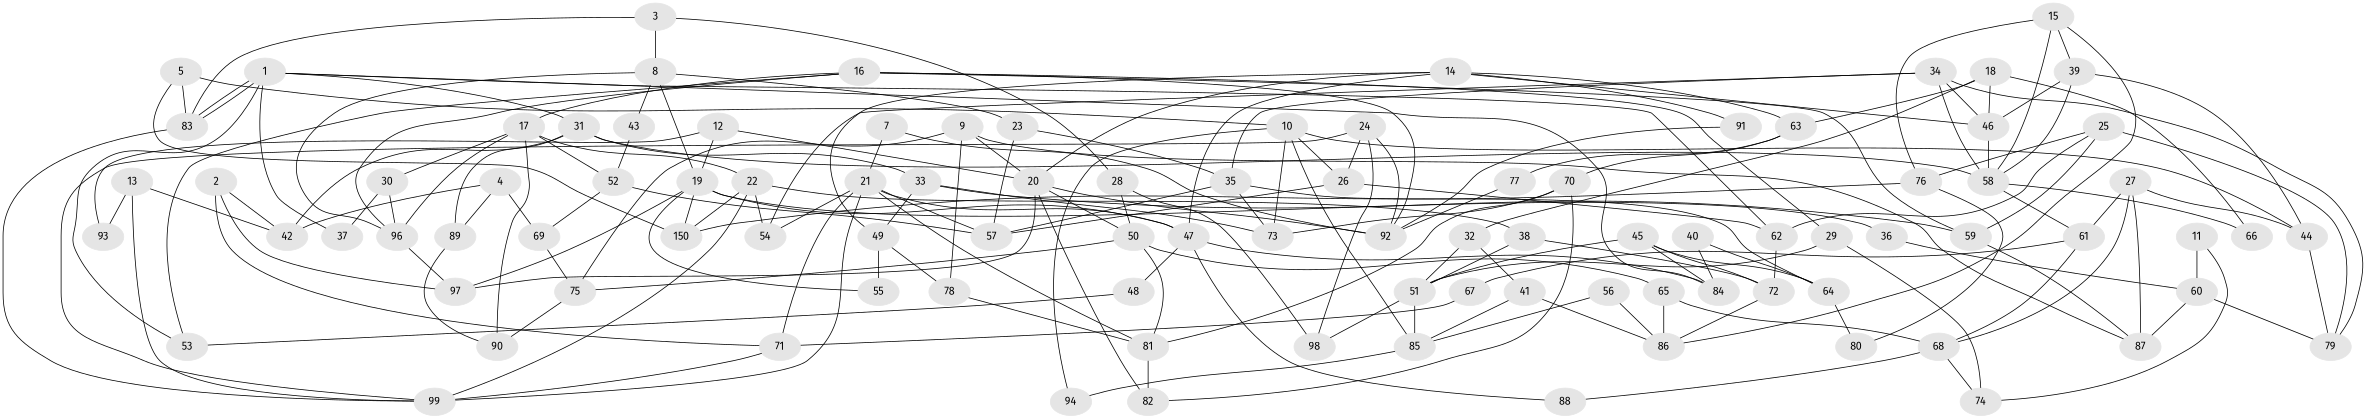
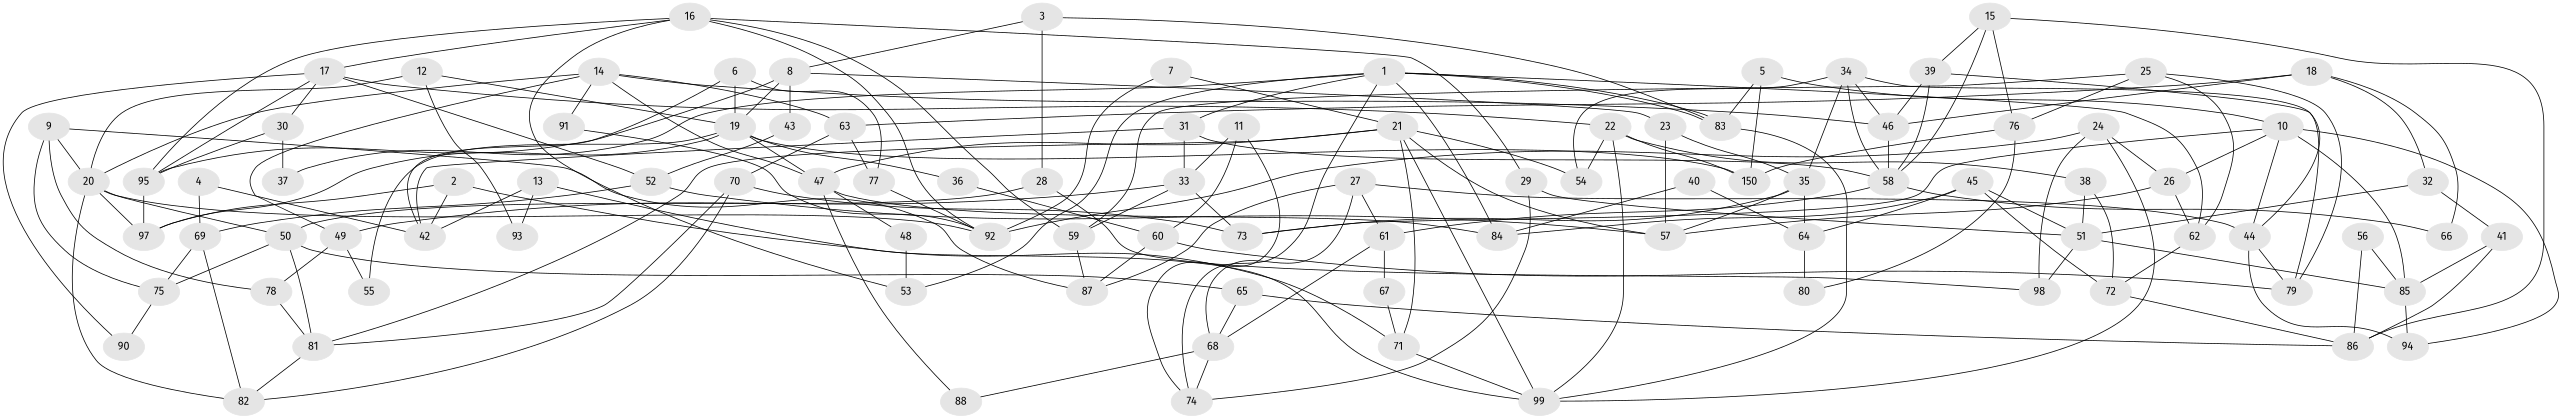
none -> (735, 72)
none -> (1216, 150)
(397, 237) -> (144, 182)
(455, 237) -> none
none -> (1287, 248)
none -> (222, 319)
none -> (2297, 325)
